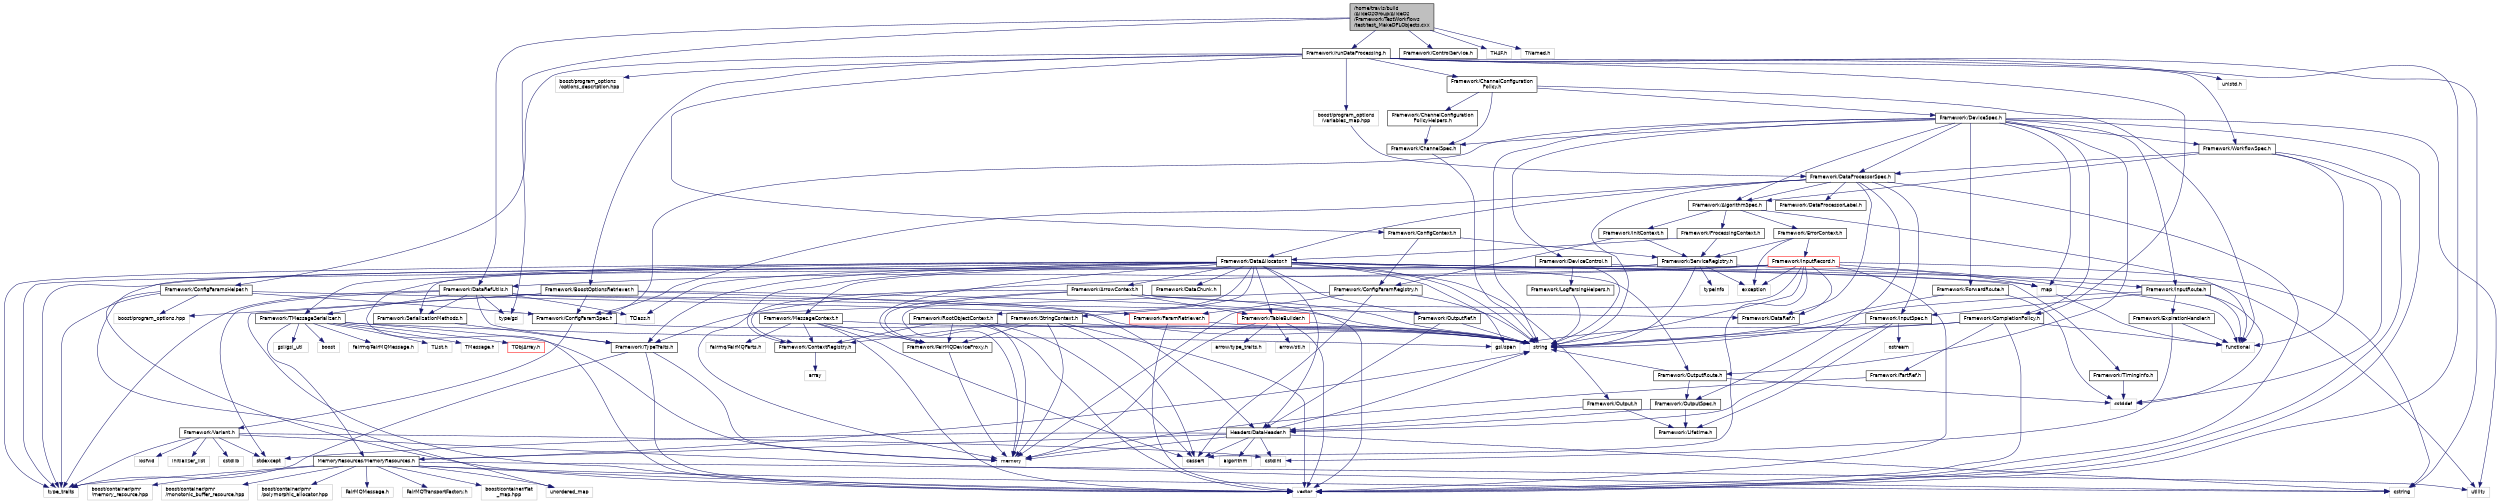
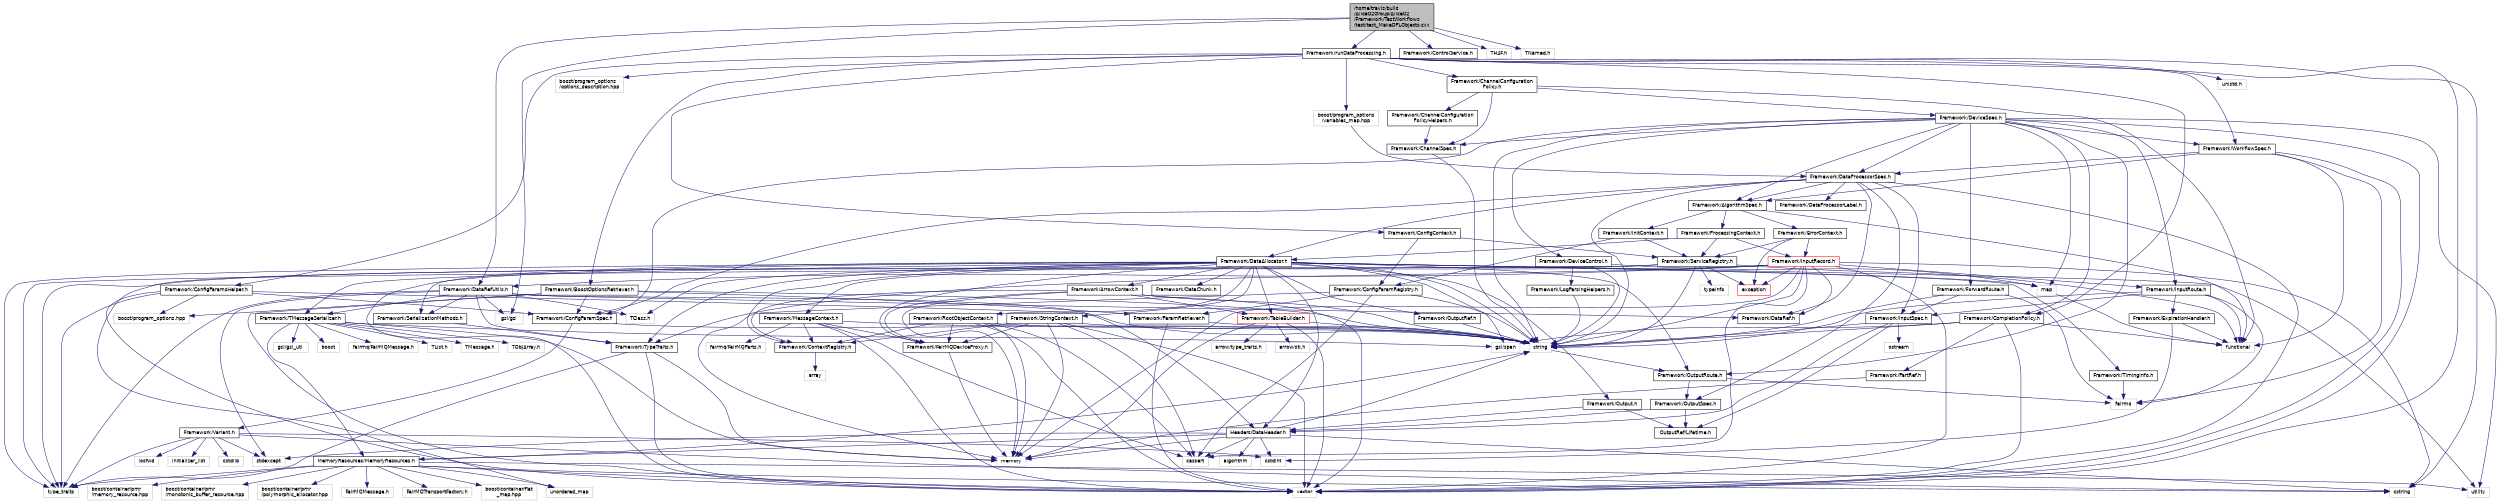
none -> (1765, 249)
(1754, 290) -> (1754, 290)
none -> (1946, 300)
(509, 319) -> (509, 319)
(1169, 319) -> (1169, 319)
(526, 347) -> (526, 347)
(1613, 361) -> (1605, 360)
(1355, 375) -> none
(2124, 404) -> (2124, 404)
(1686, 433) -> (1686, 433)
